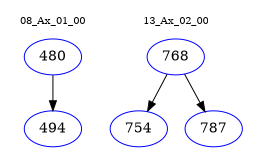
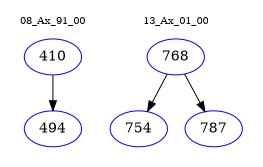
(53, 21) -> (53, 21)
(176, 21) -> (176, 21)
(53, 57) -> (53, 57)
